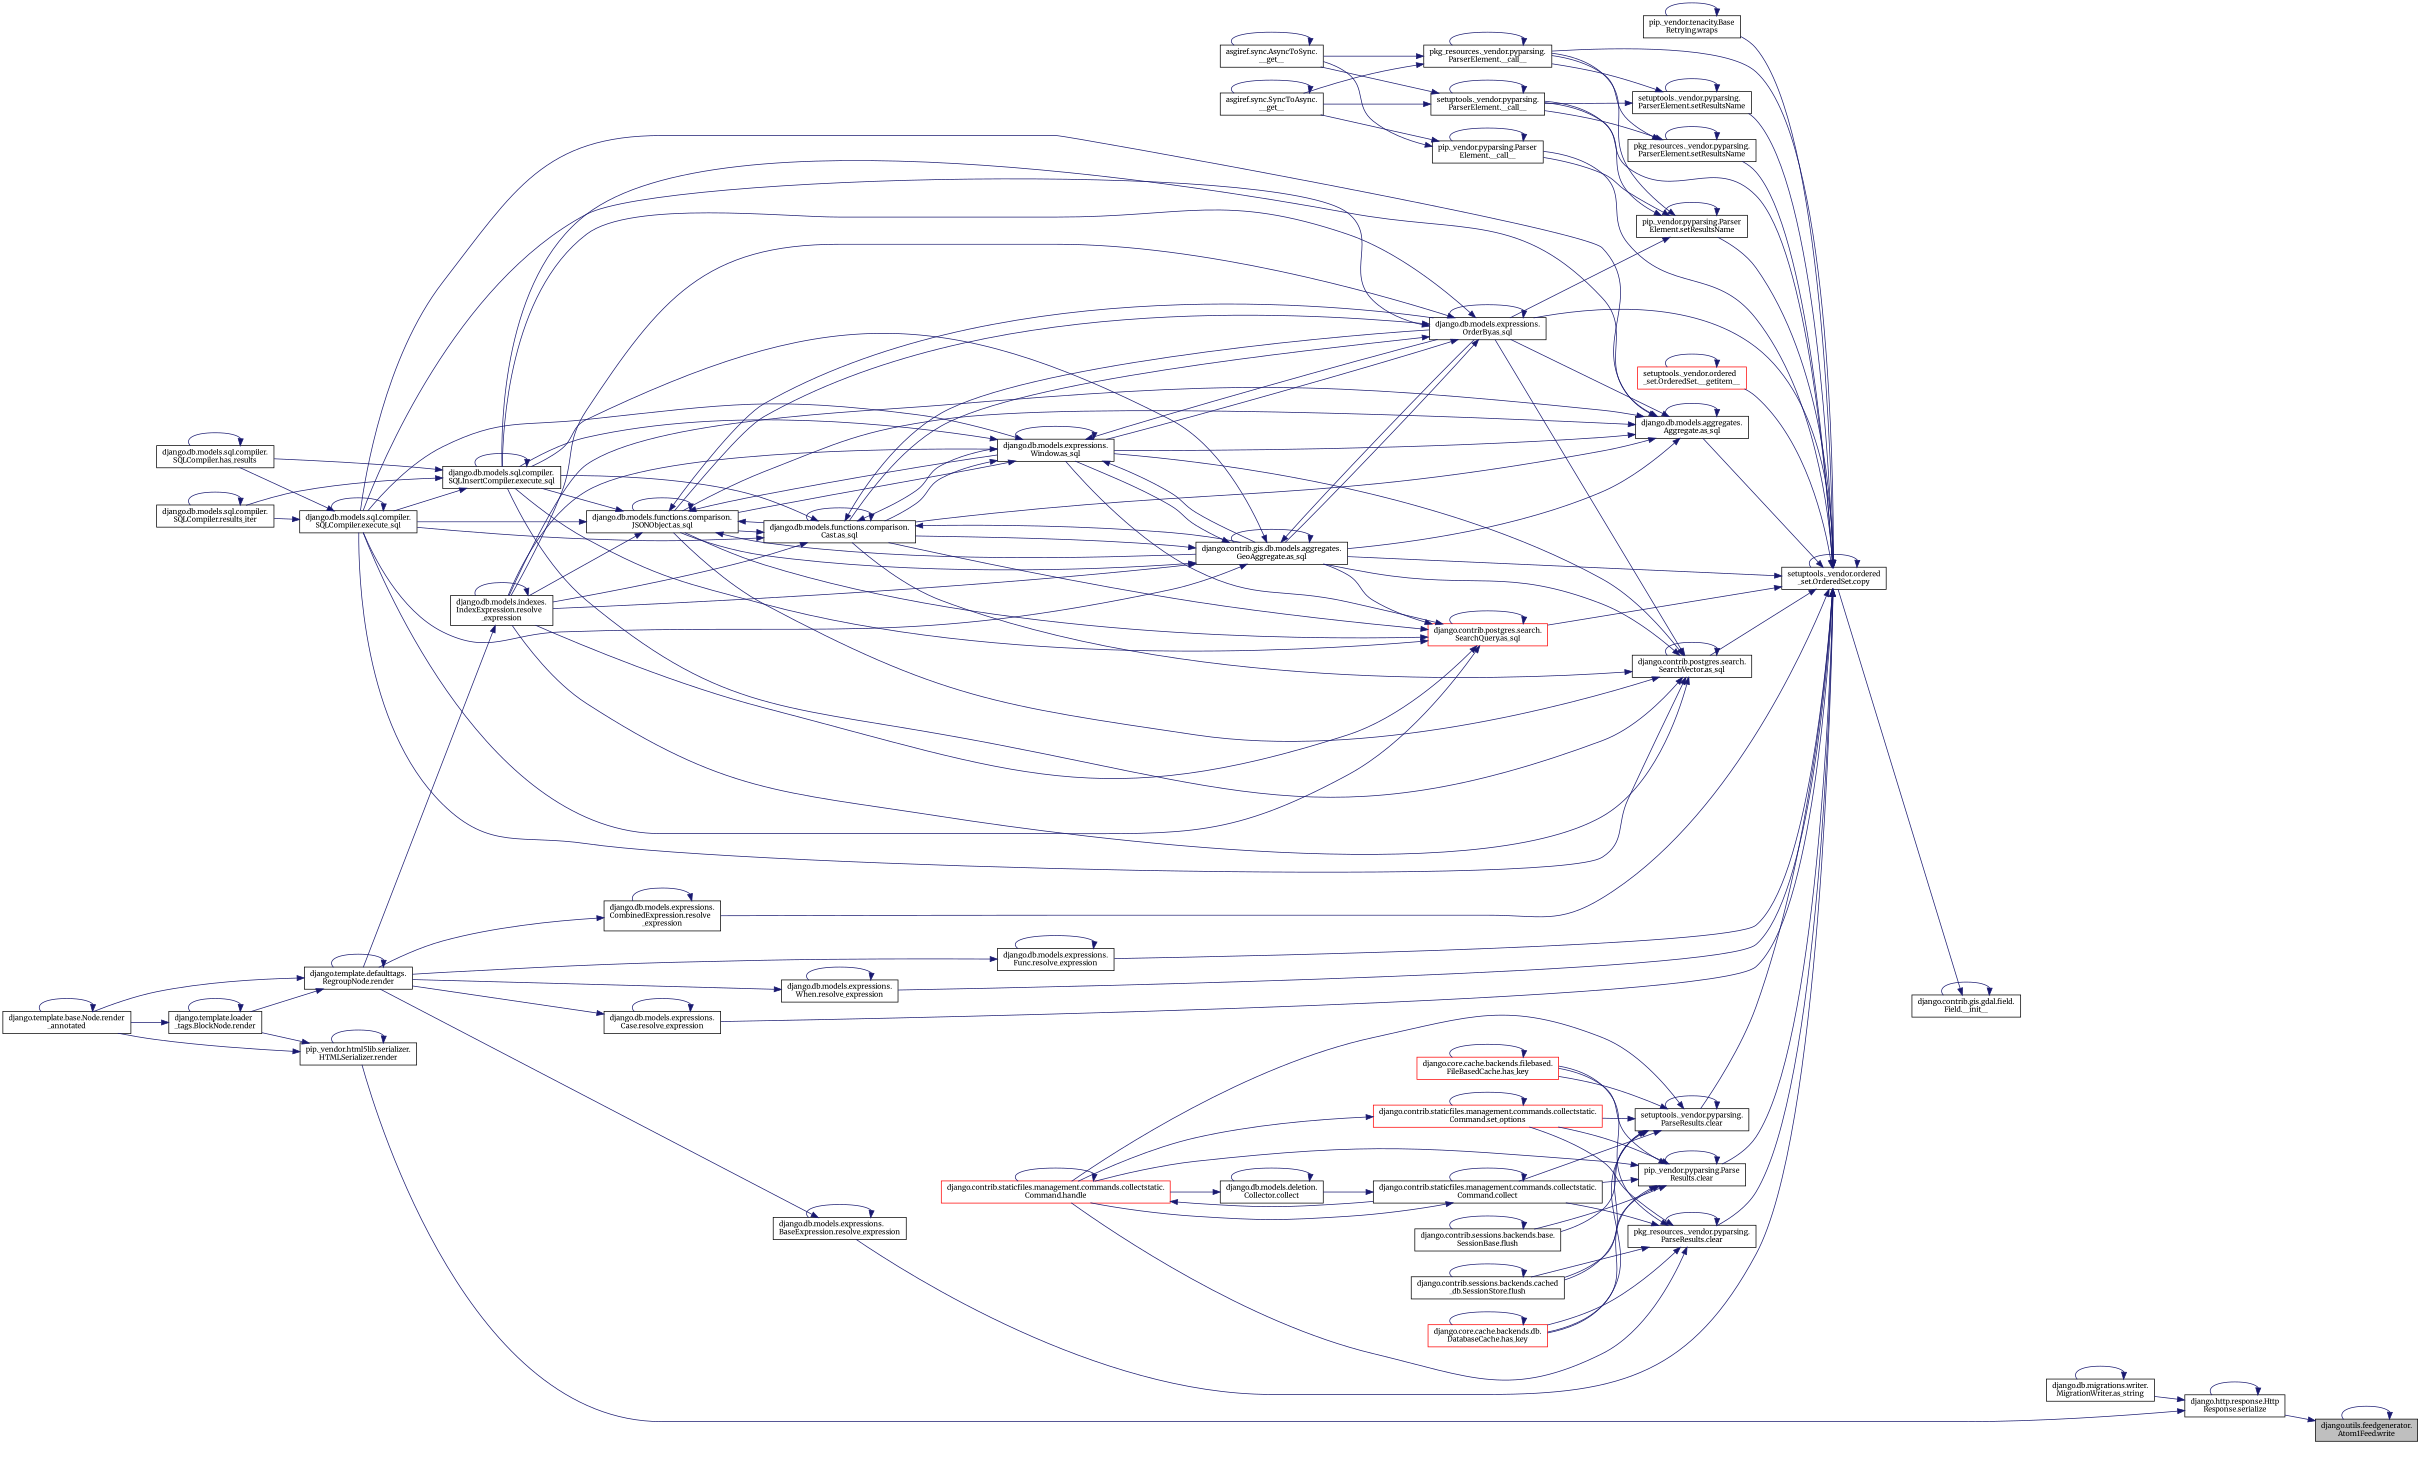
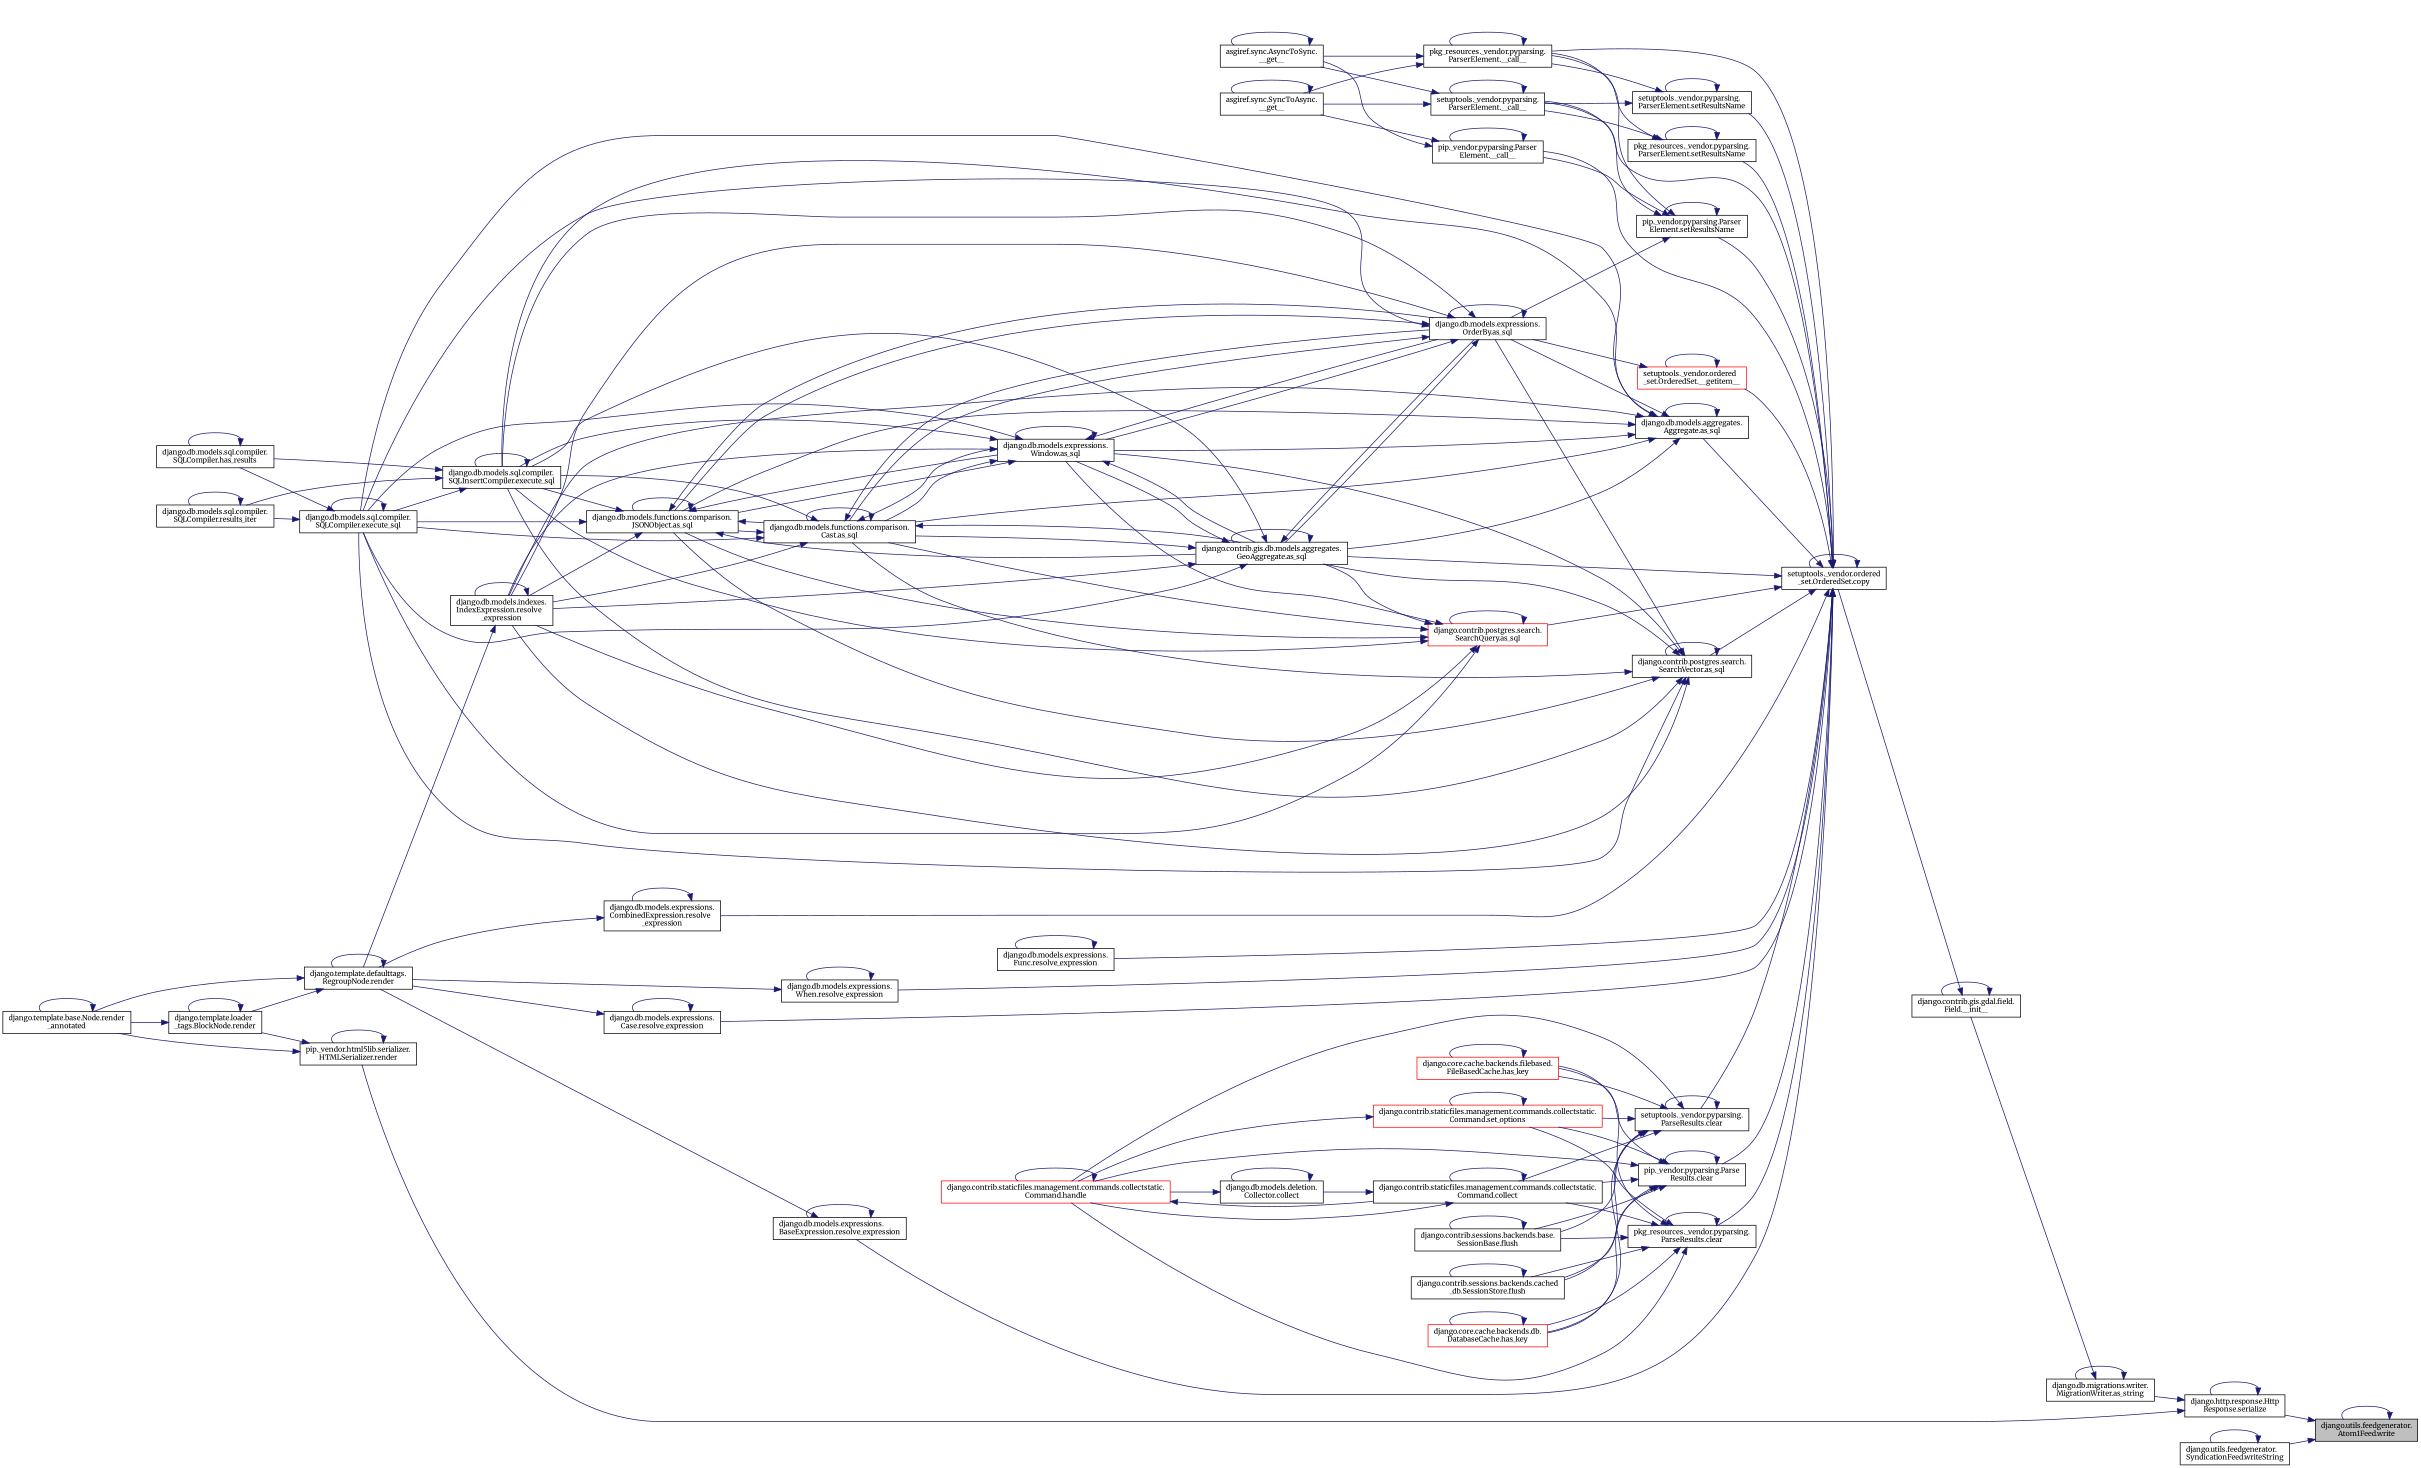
(1692, 27) -> none
(1757, 348) -> (1586, 352)
(933, 569) -> none
(701, 962) -> none
none -> (2032, 1195)
none -> (1591, 1238)
none -> (2235, 1454)
